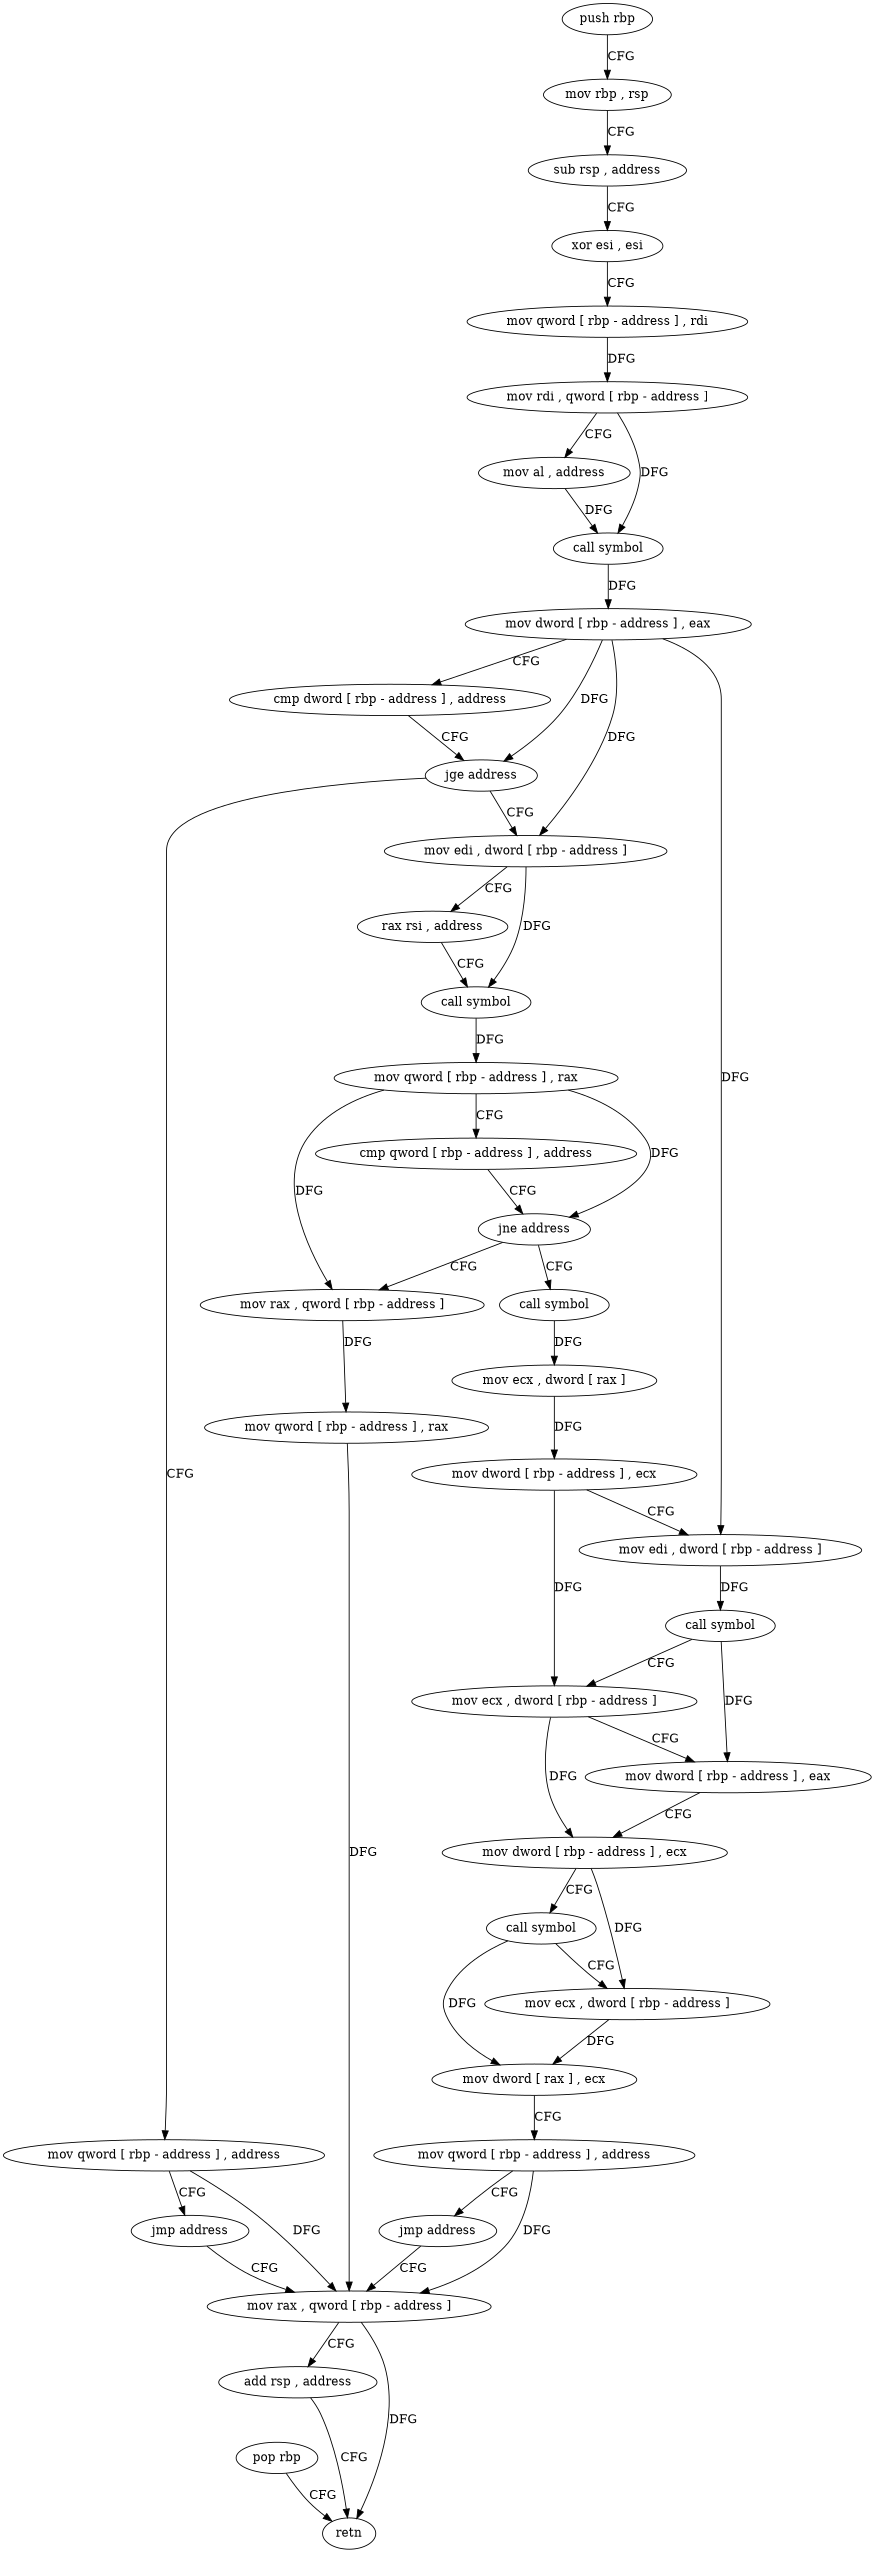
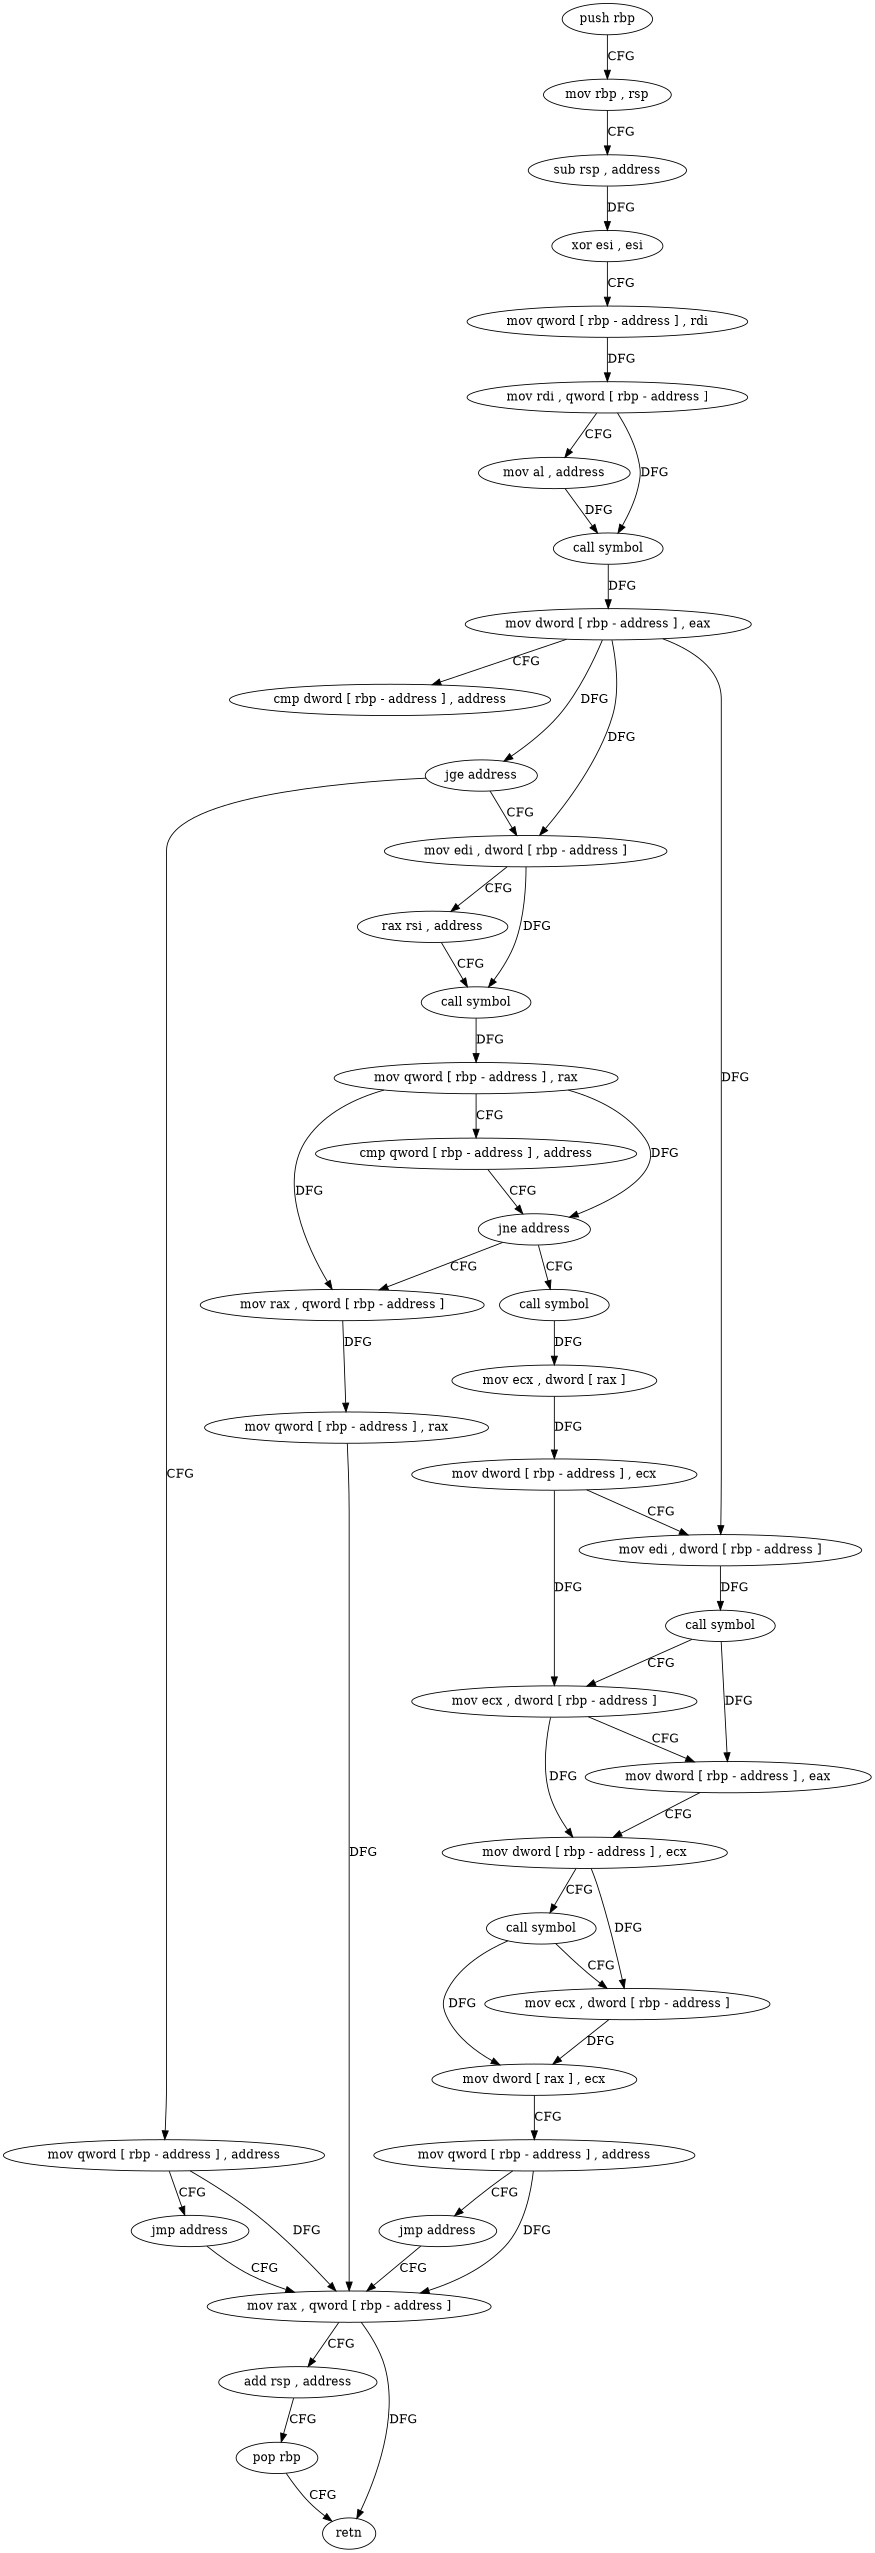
(621, 208) -> (621, 208)
(432, 735) -> none
(334, 2451) -> (289, 2416)
